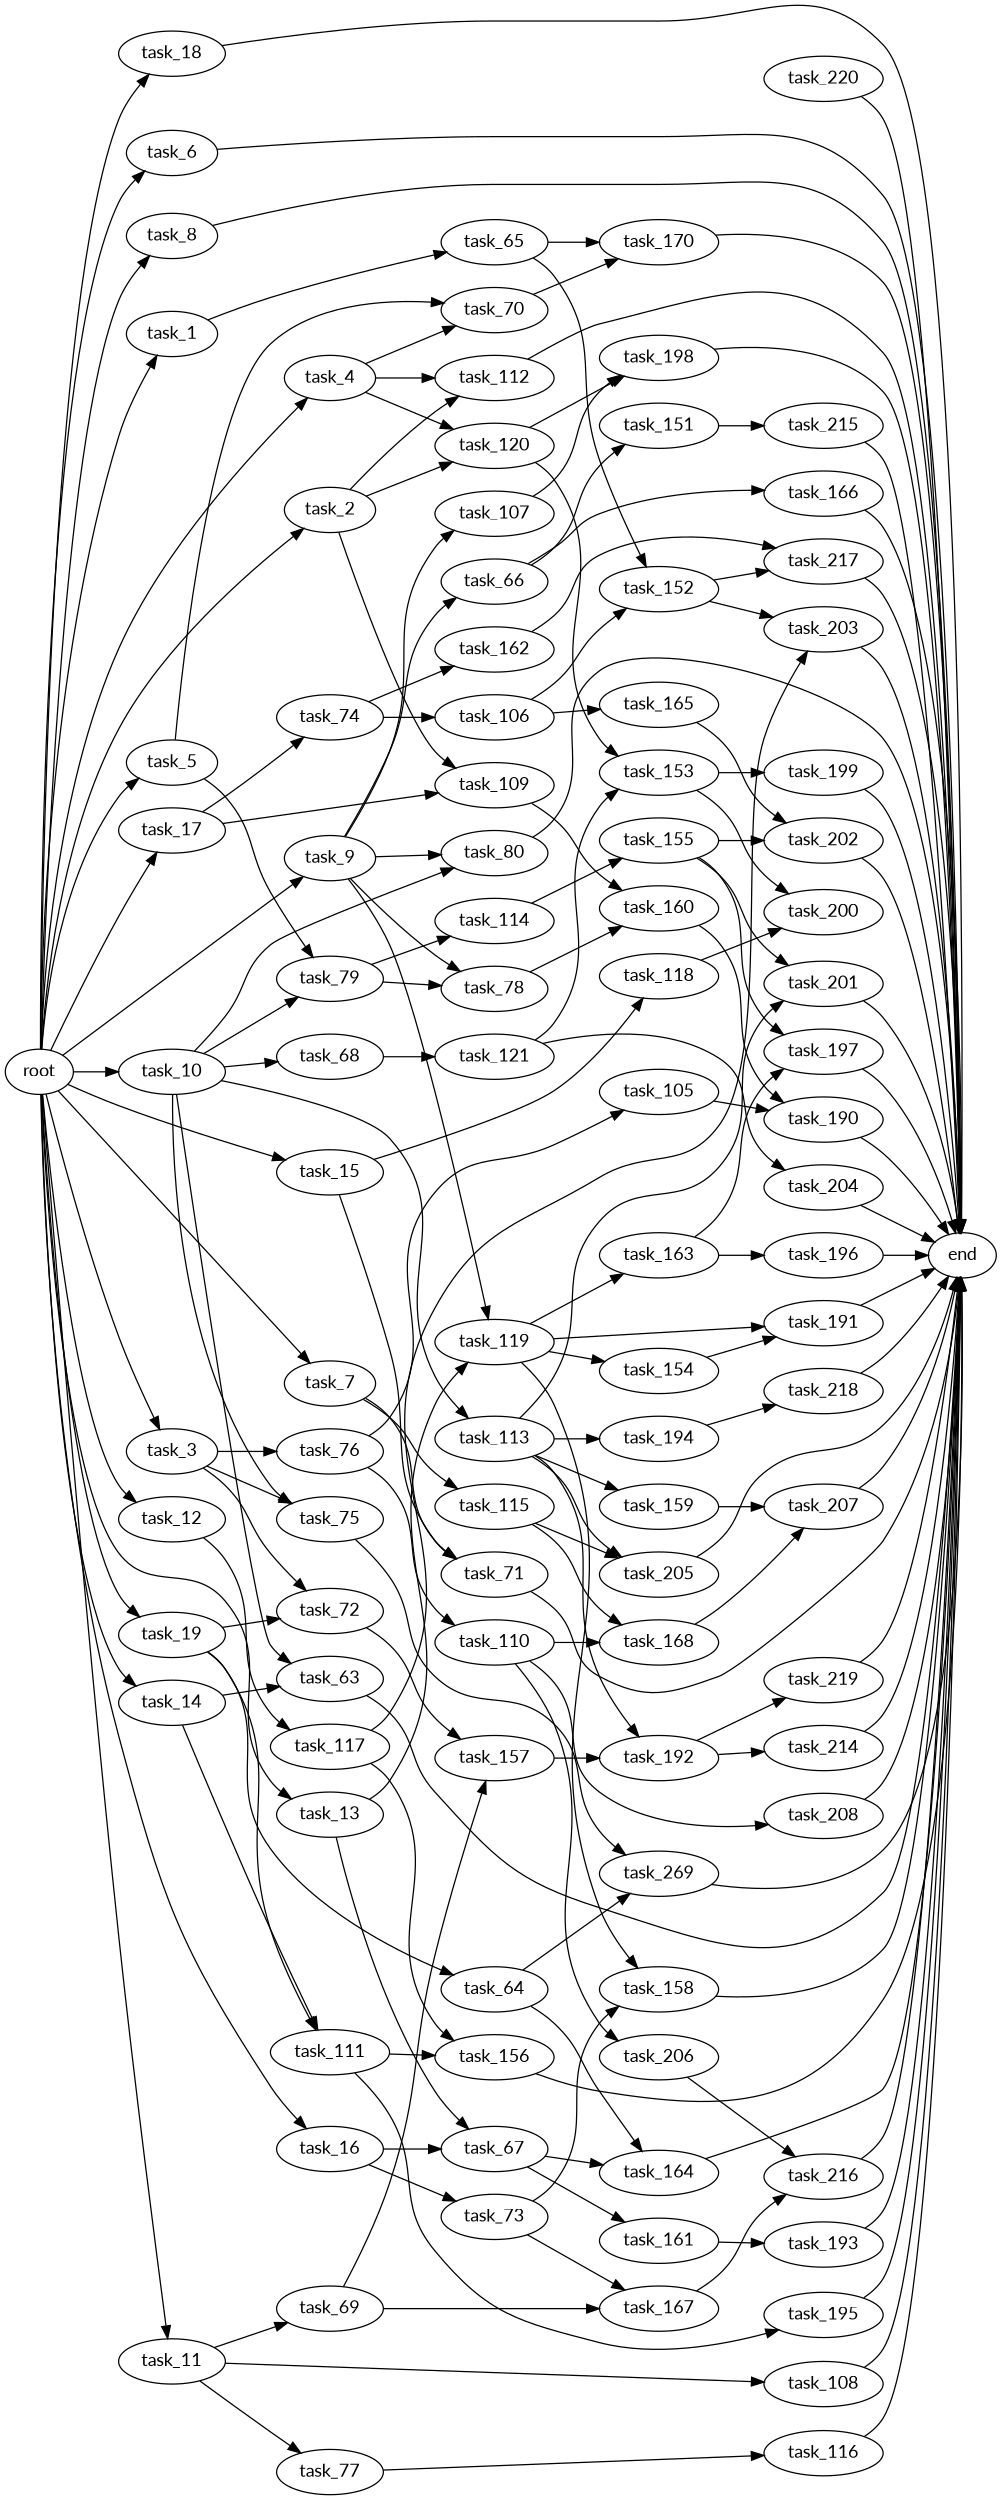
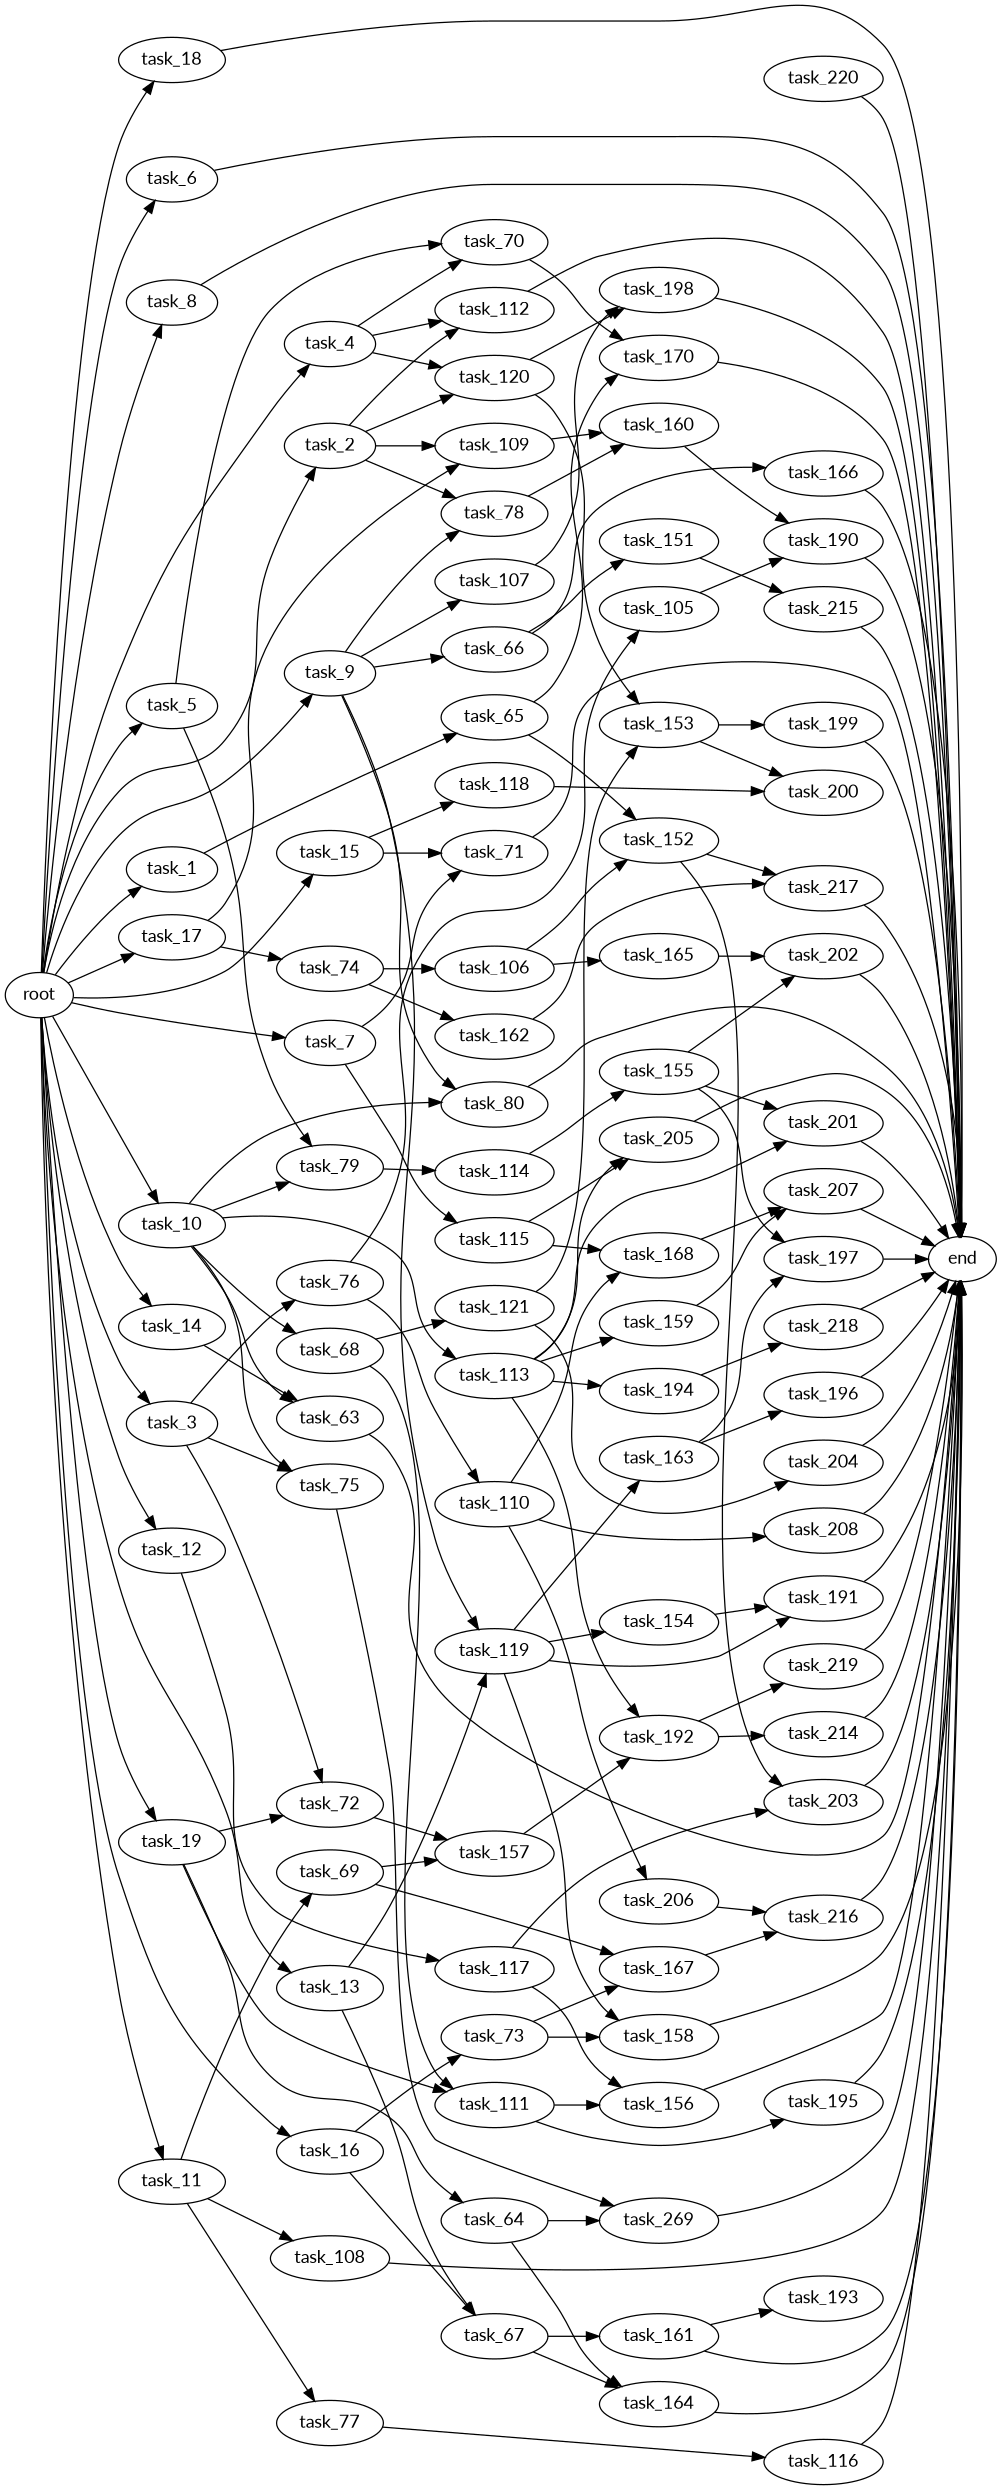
(413, 984) -> (405, 477)
(940, 1766) -> (948, 1911)
(245, 1872) -> (413, 1720)
